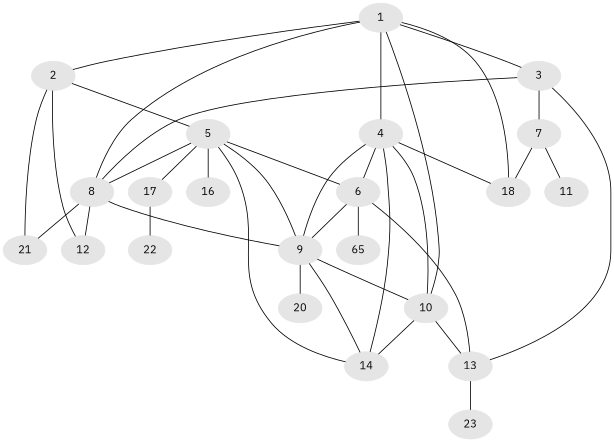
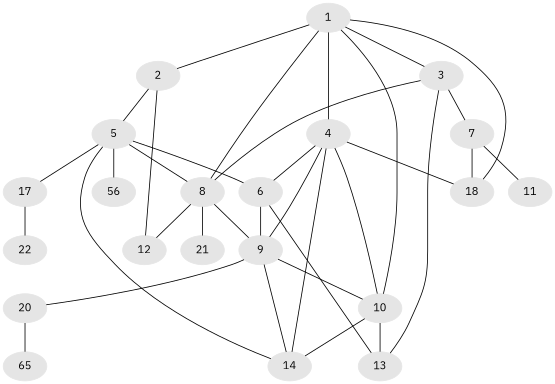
(29, 161) -> none
(268, 183) -> none
(208, 192) -> (114, 192)
(358, 221) -> (25, 337)
(470, 424) -> none
